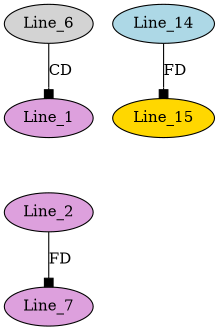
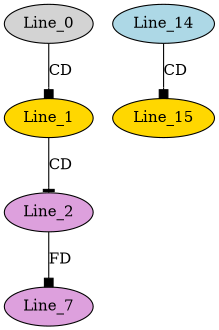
(49, 24) -> (49, 24)
(176, 71) -> (176, 71)
(49, 118) -> (49, 118)
none -> (49, 162)
